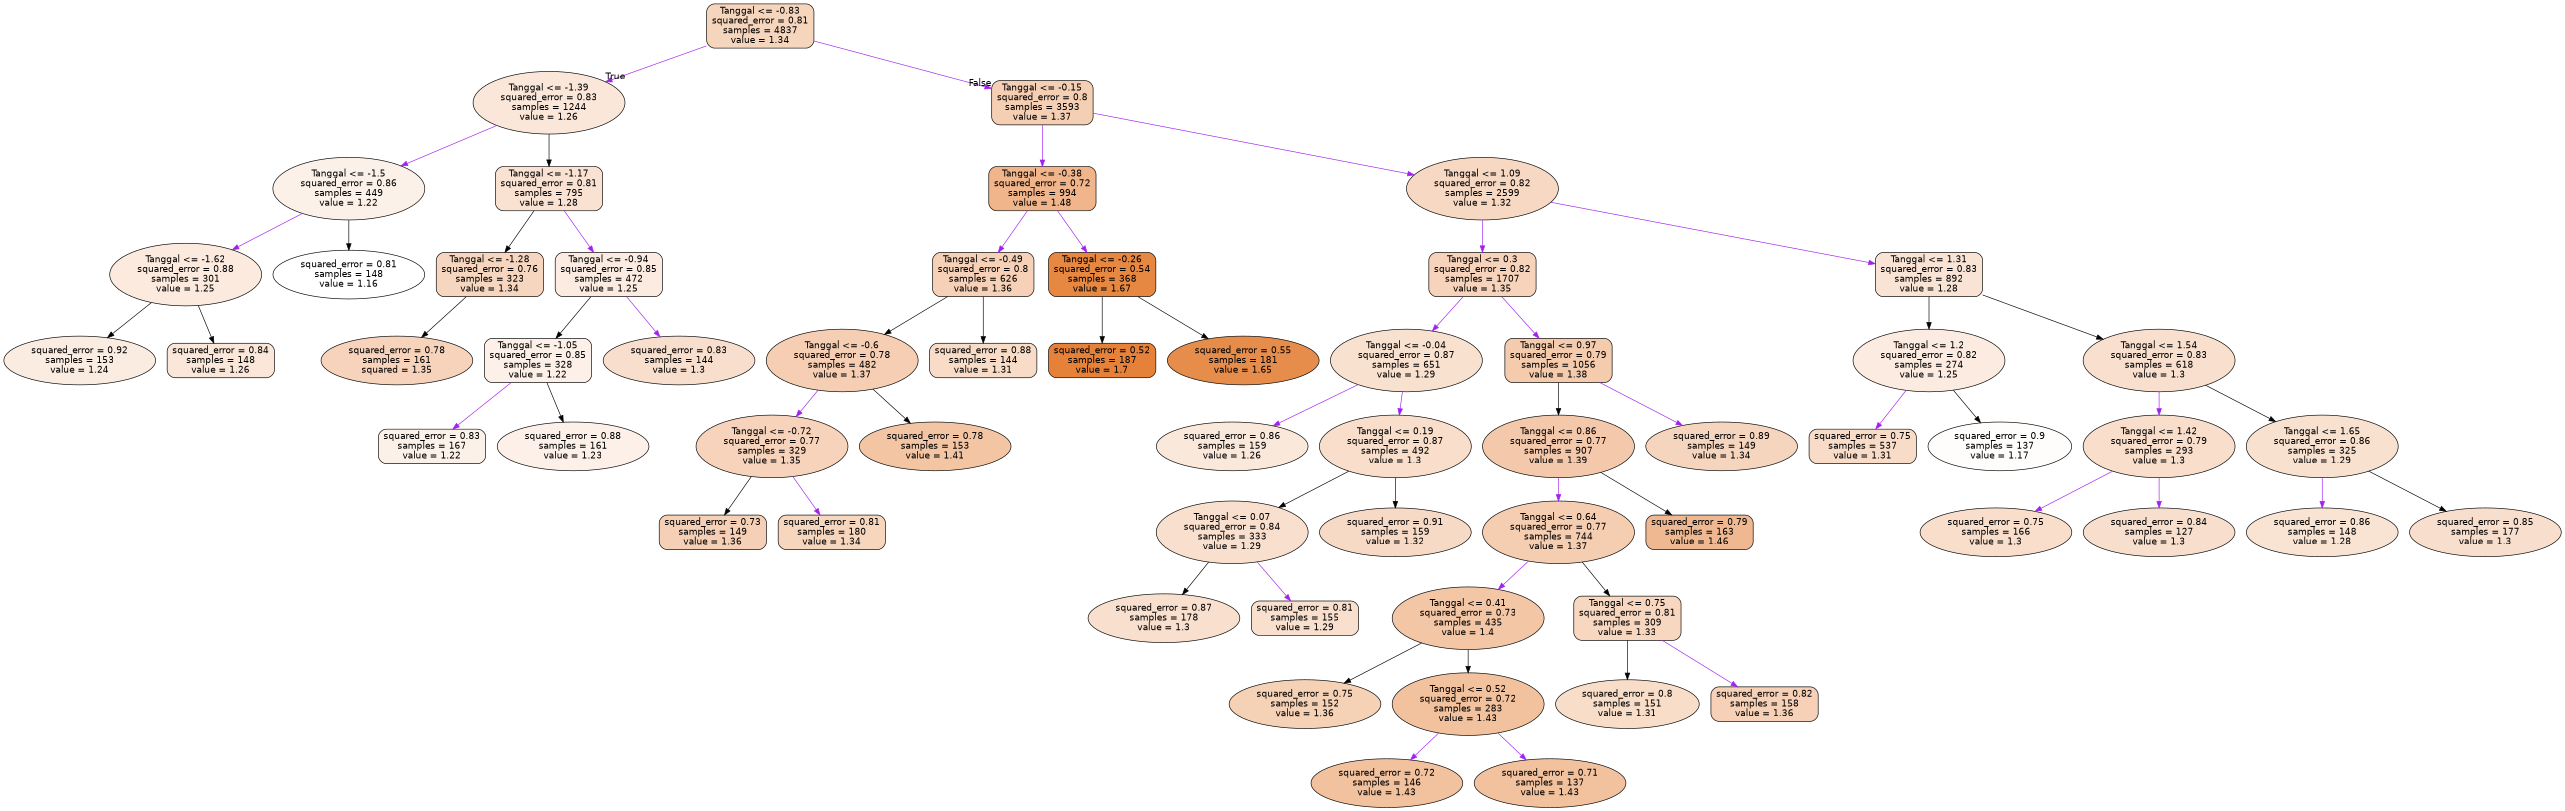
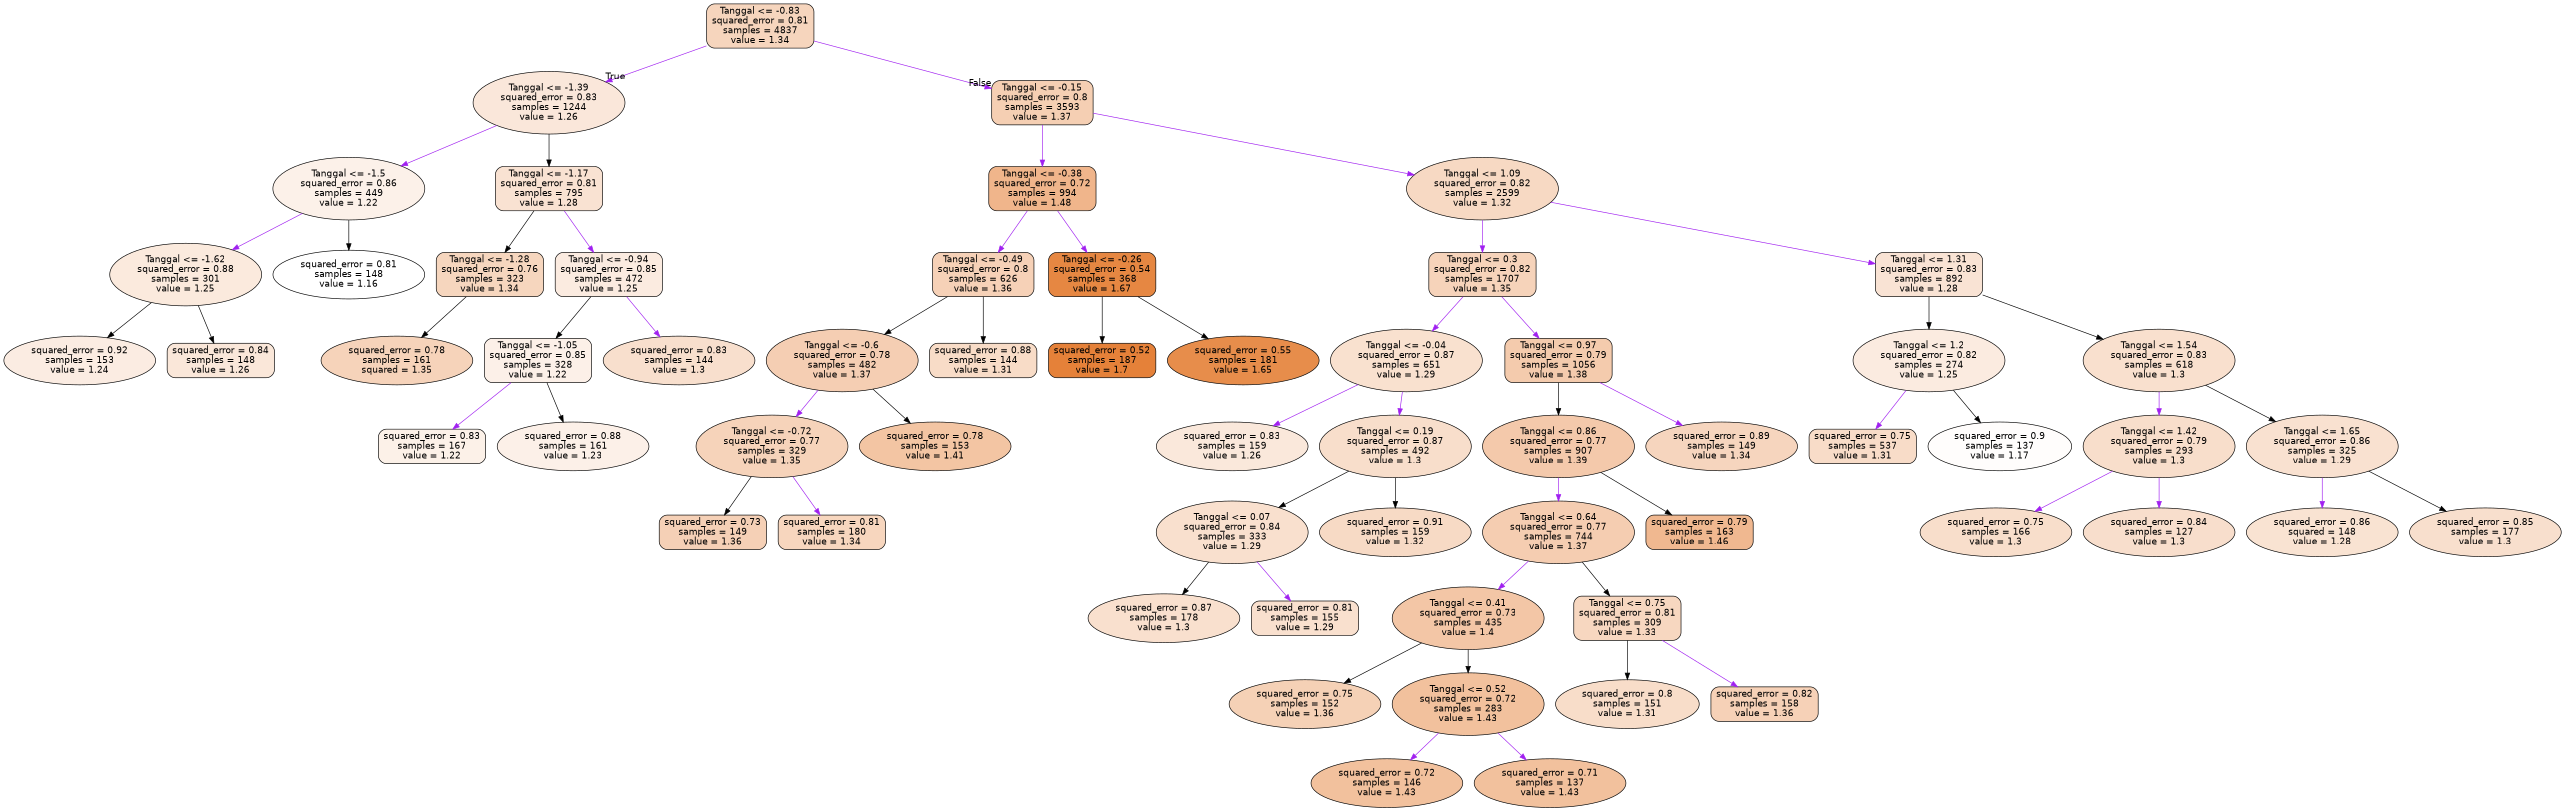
(1232, 446) -> (1232, 446)
(2322, 532) -> (2322, 532)
